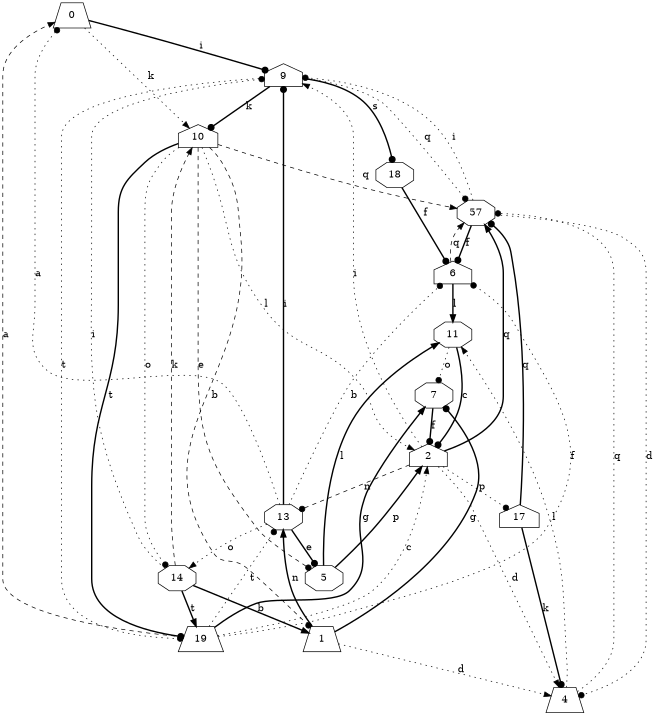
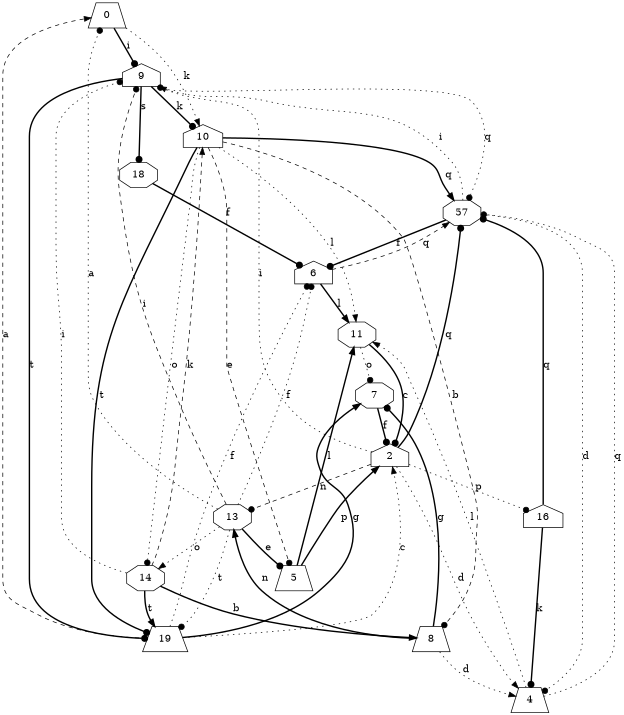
(333, 180) -> (346, 144)
(284, 298) -> (142, 305)
(62, 319) -> (29, 368)
(274, 320) -> (305, 218)
(503, 355) -> (441, 343)
(354, 396) -> (288, 396)
(519, 517) -> (543, 517)
(324, 578) -> (294, 578)
(241, 581) -> (212, 581)
(322, 639) -> (431, 639)
